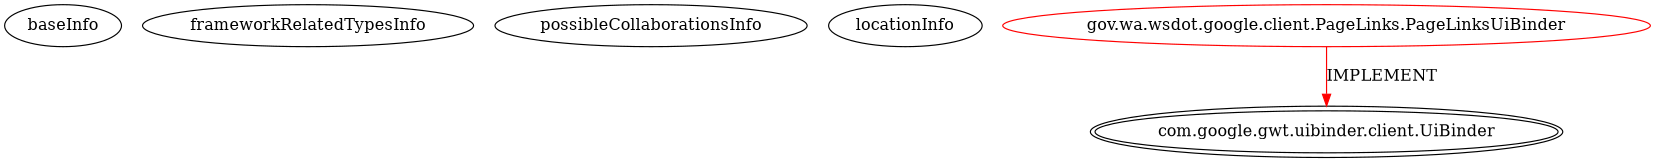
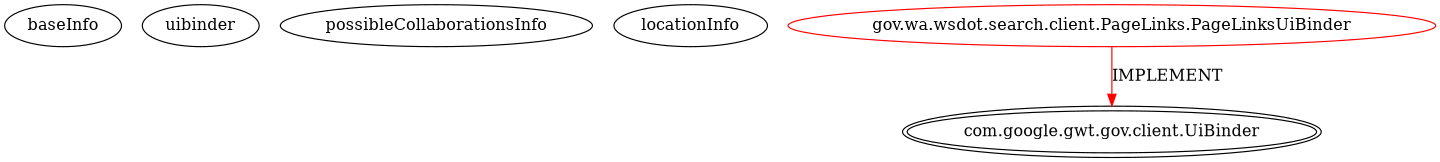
(308, 26) -> (201, 26)
(1326, 26) -> (1112, 26)
(1326, 132) -> (1112, 132)
